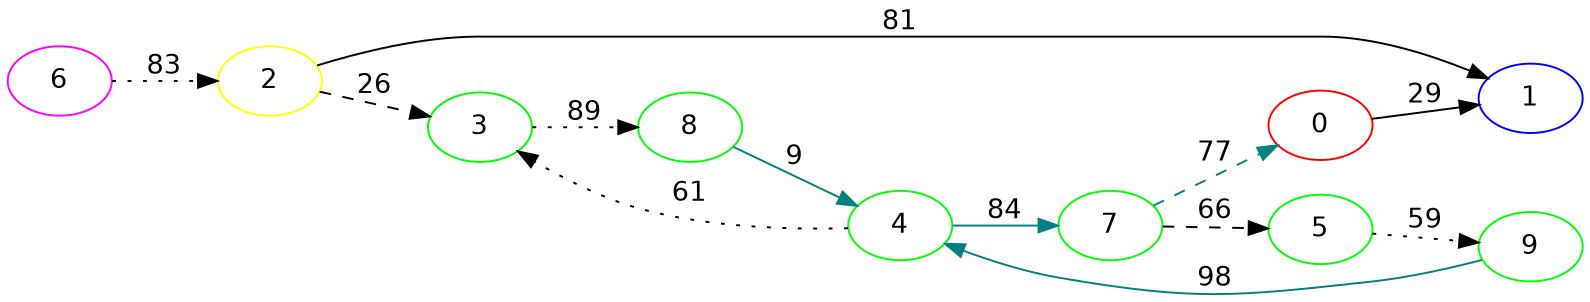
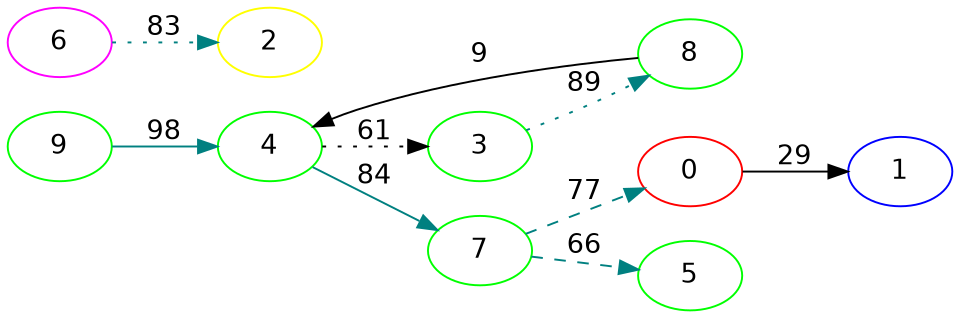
(894, 37) -> none
(155, 81) -> (155, 42)
(365, 102) -> none
(575, 127) -> (580, 109)
(786, 172) -> (483, 79)
(1206, 227) -> (575, 262)
(1416, 237) -> none
